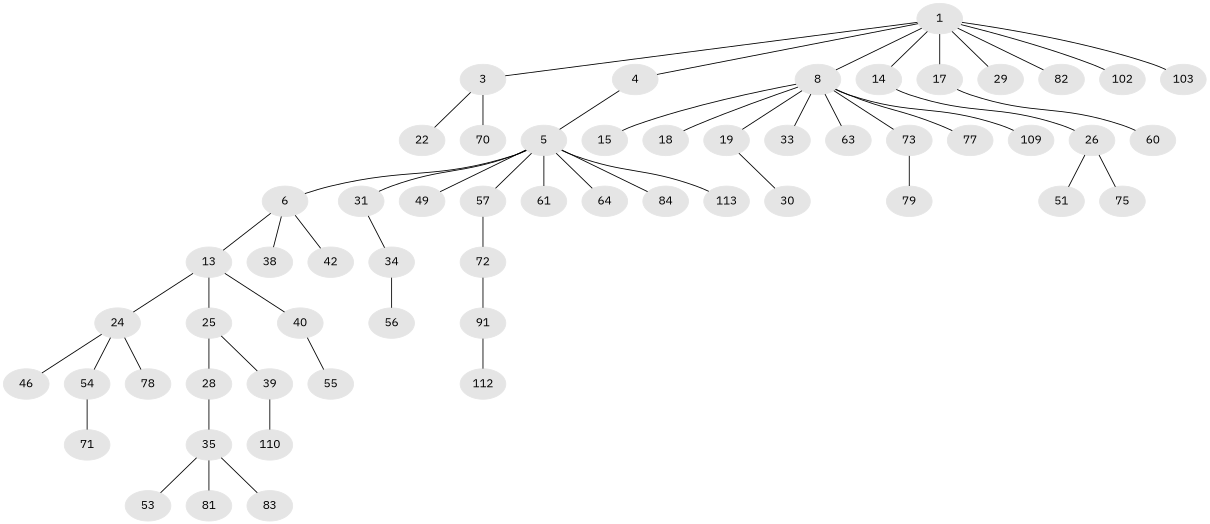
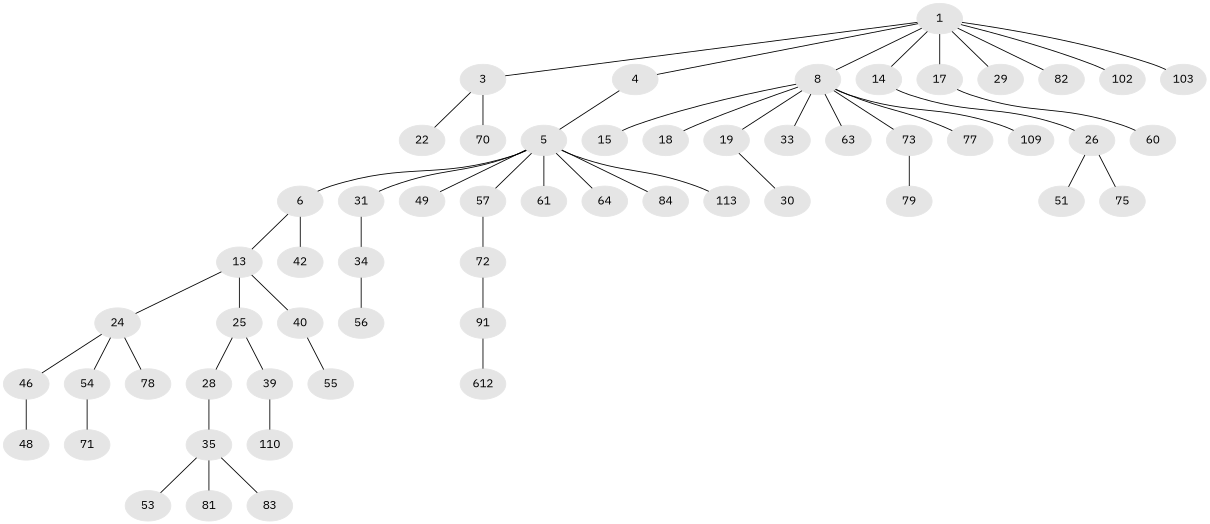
(270, 262) -> none
(483, 384) -> (483, 384)
none -> (26, 445)
